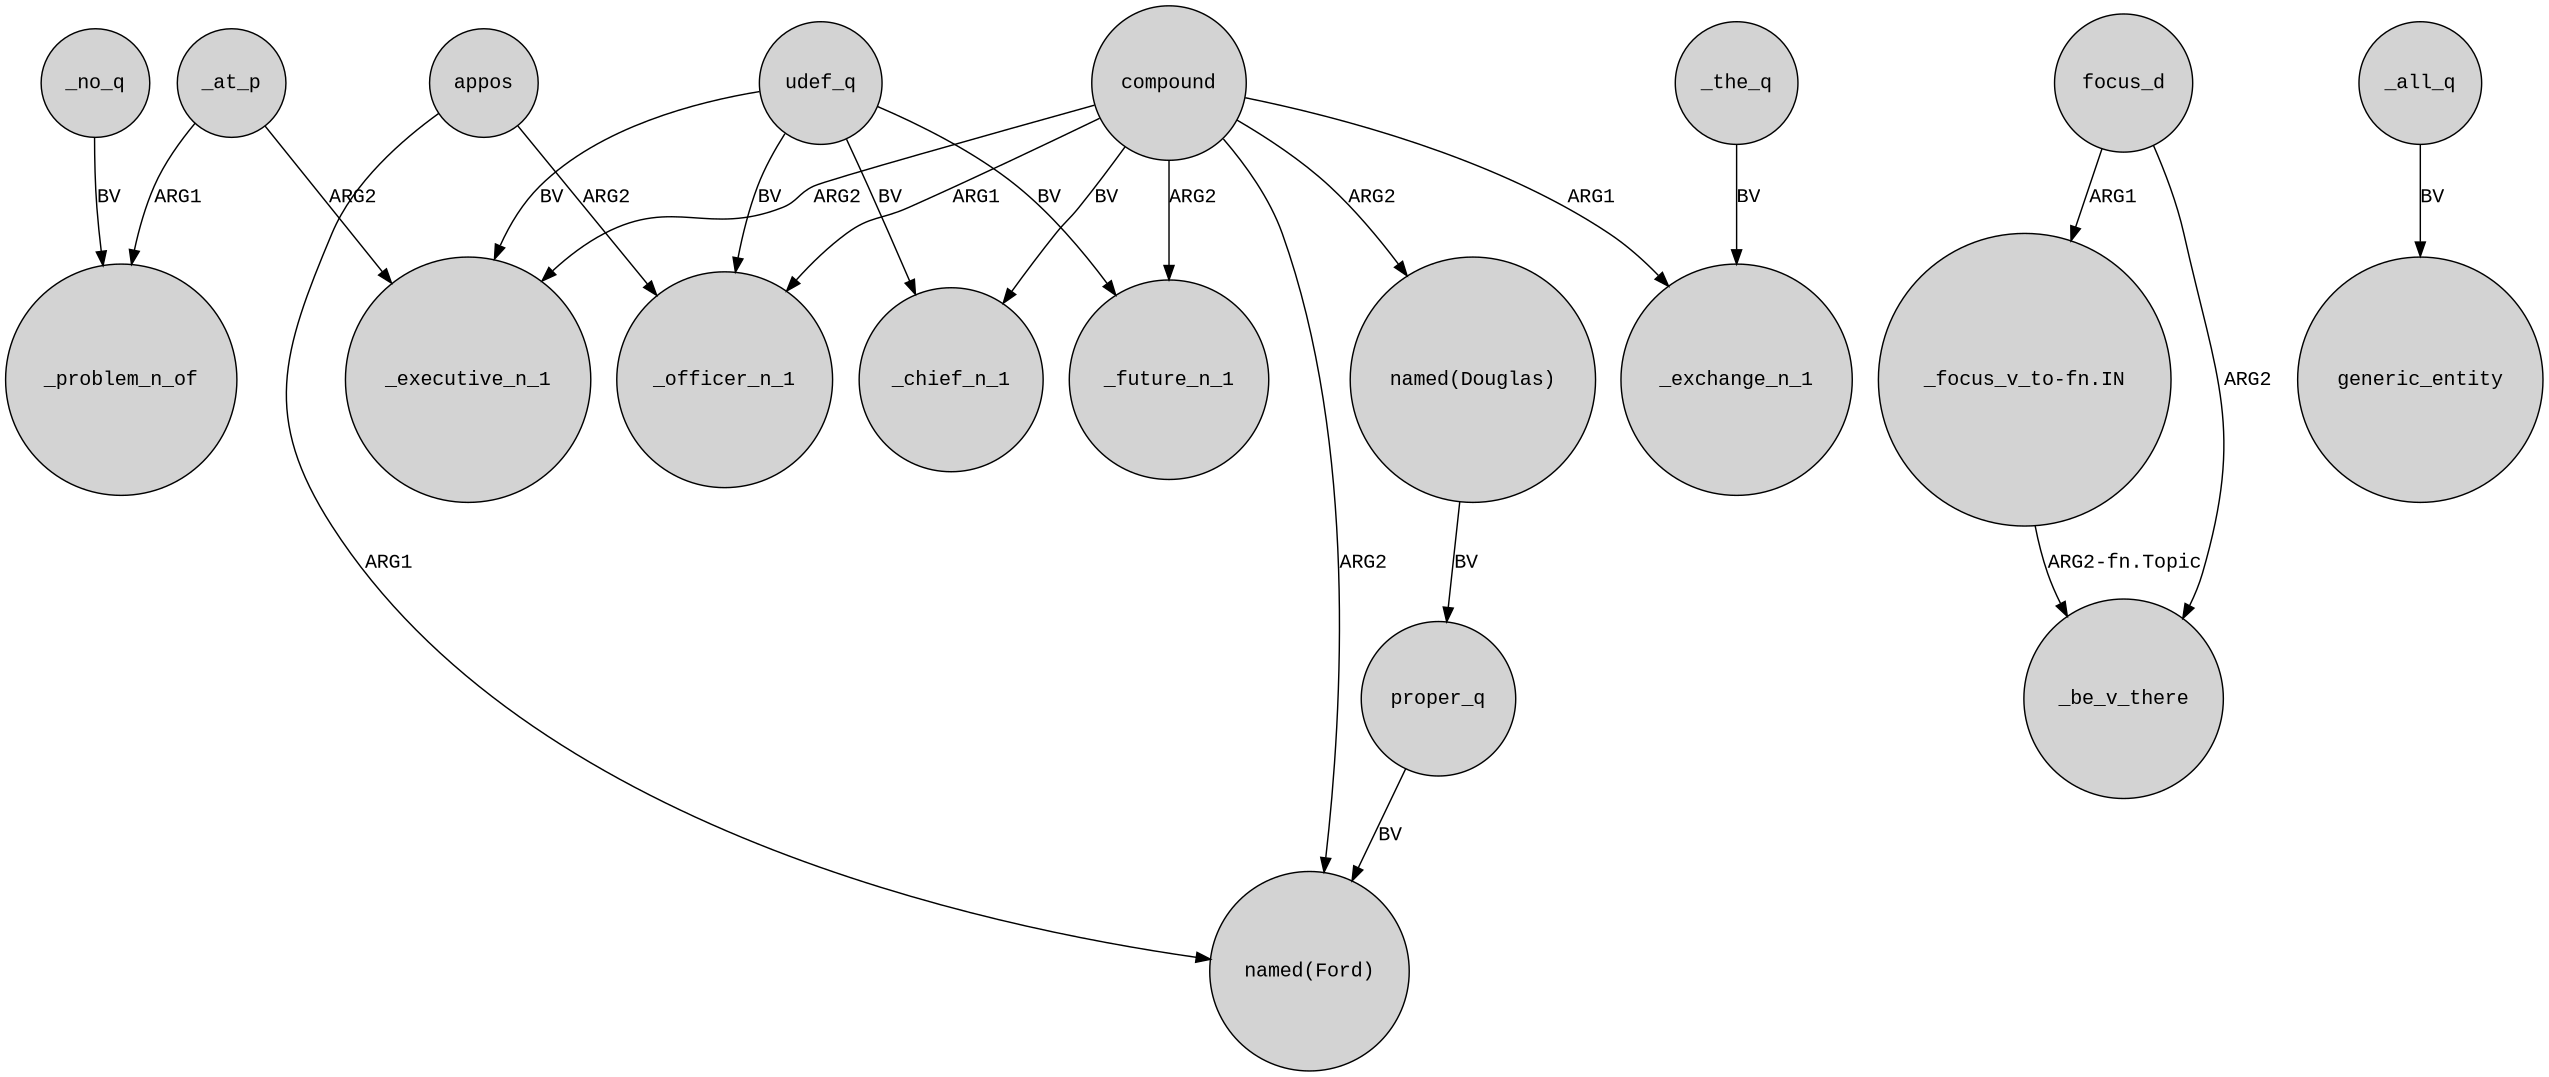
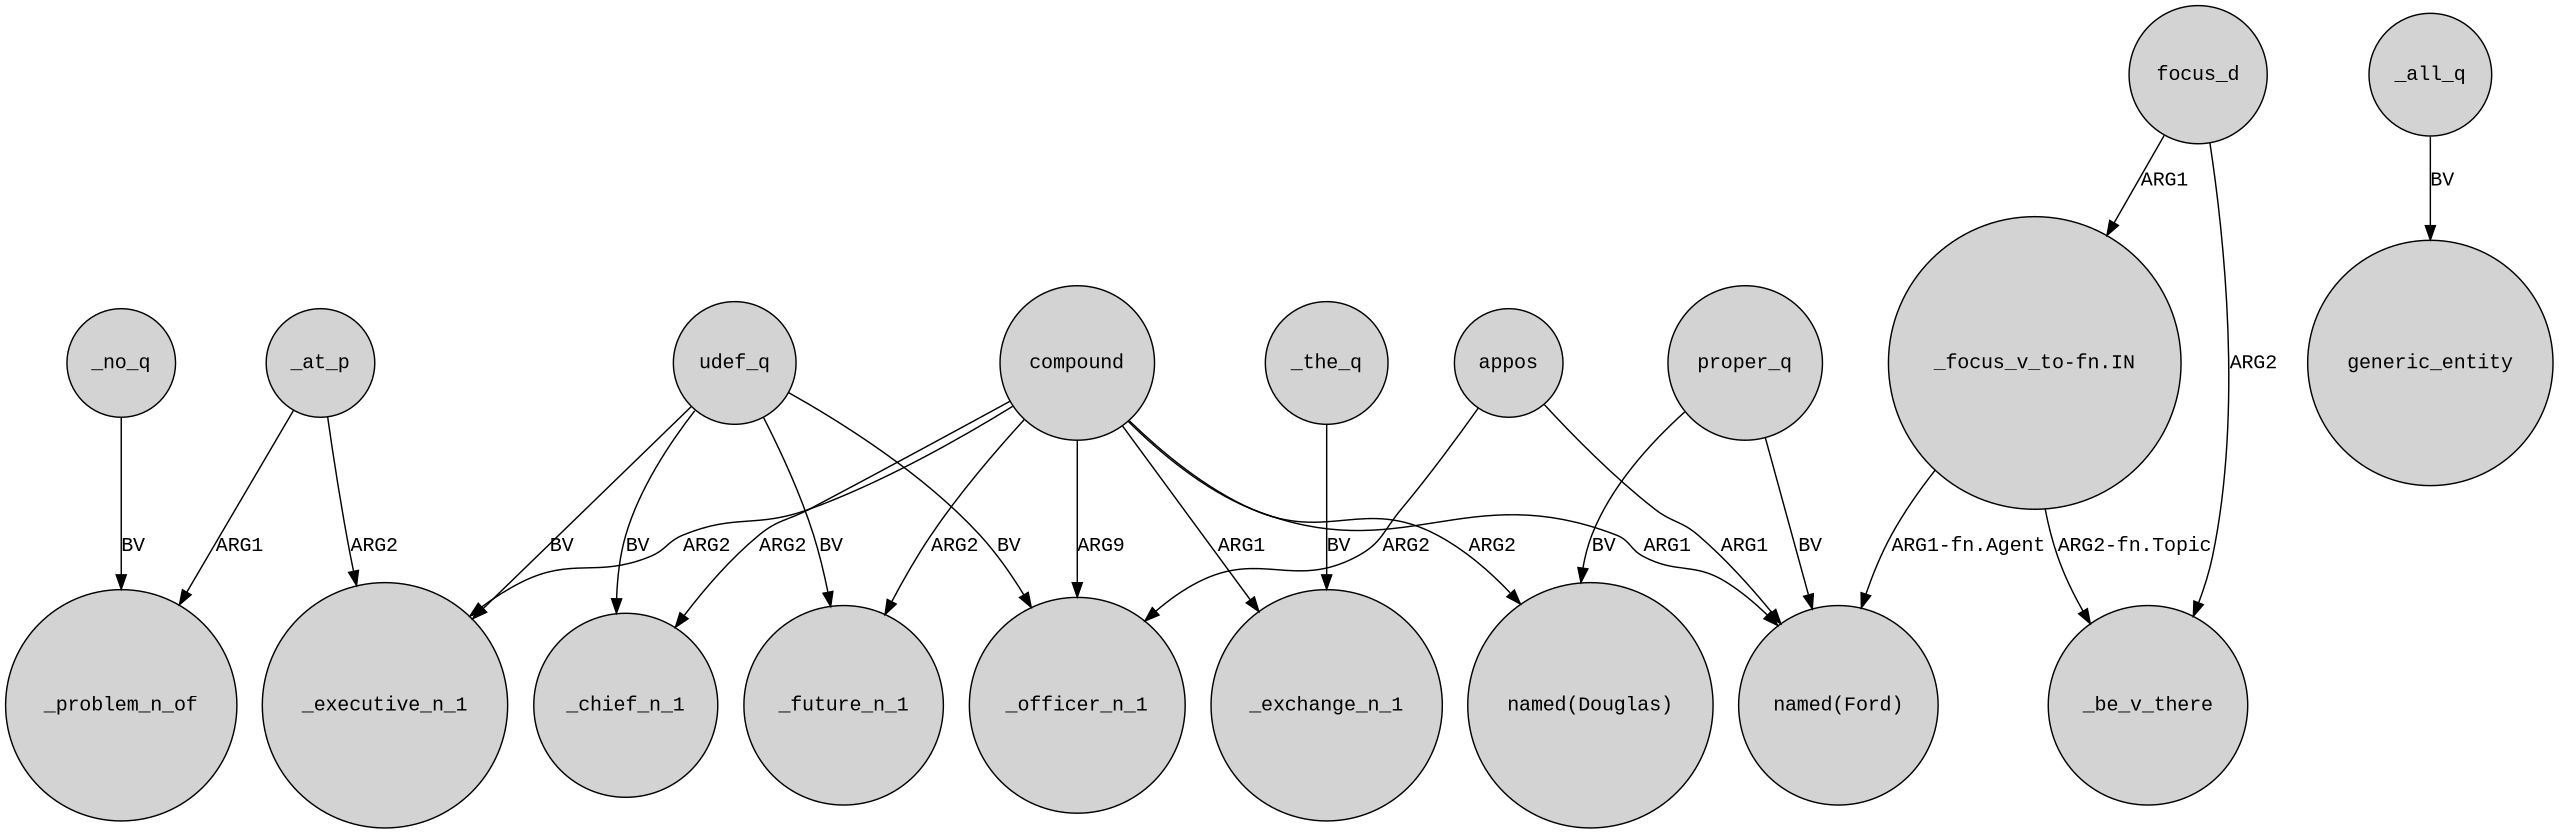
(977, 197) -> (1102, 546)
(1107, 197) -> (783, 546)
none -> (1895, 529)
(1454, 555) -> (1616, 490)
(1364, 563) -> (1668, 546)
